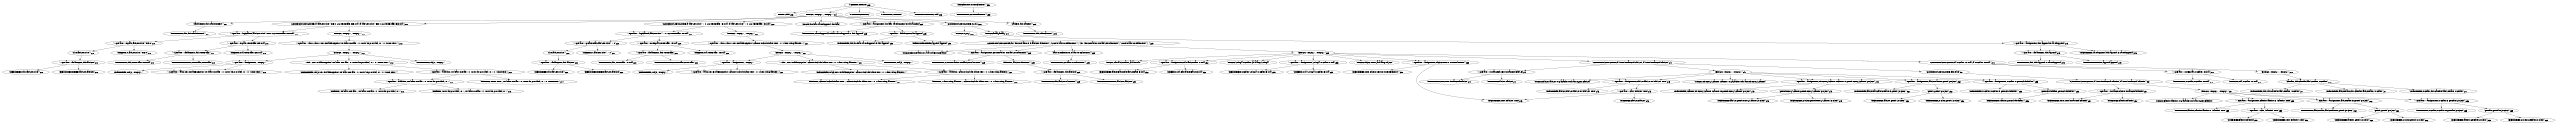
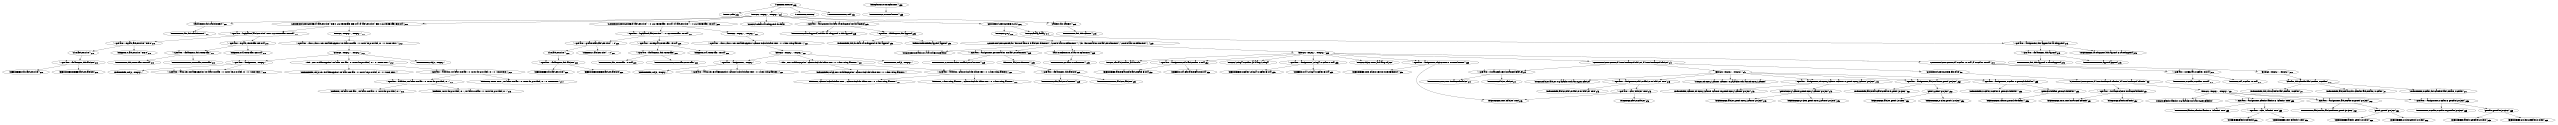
(891, 15) -> none
